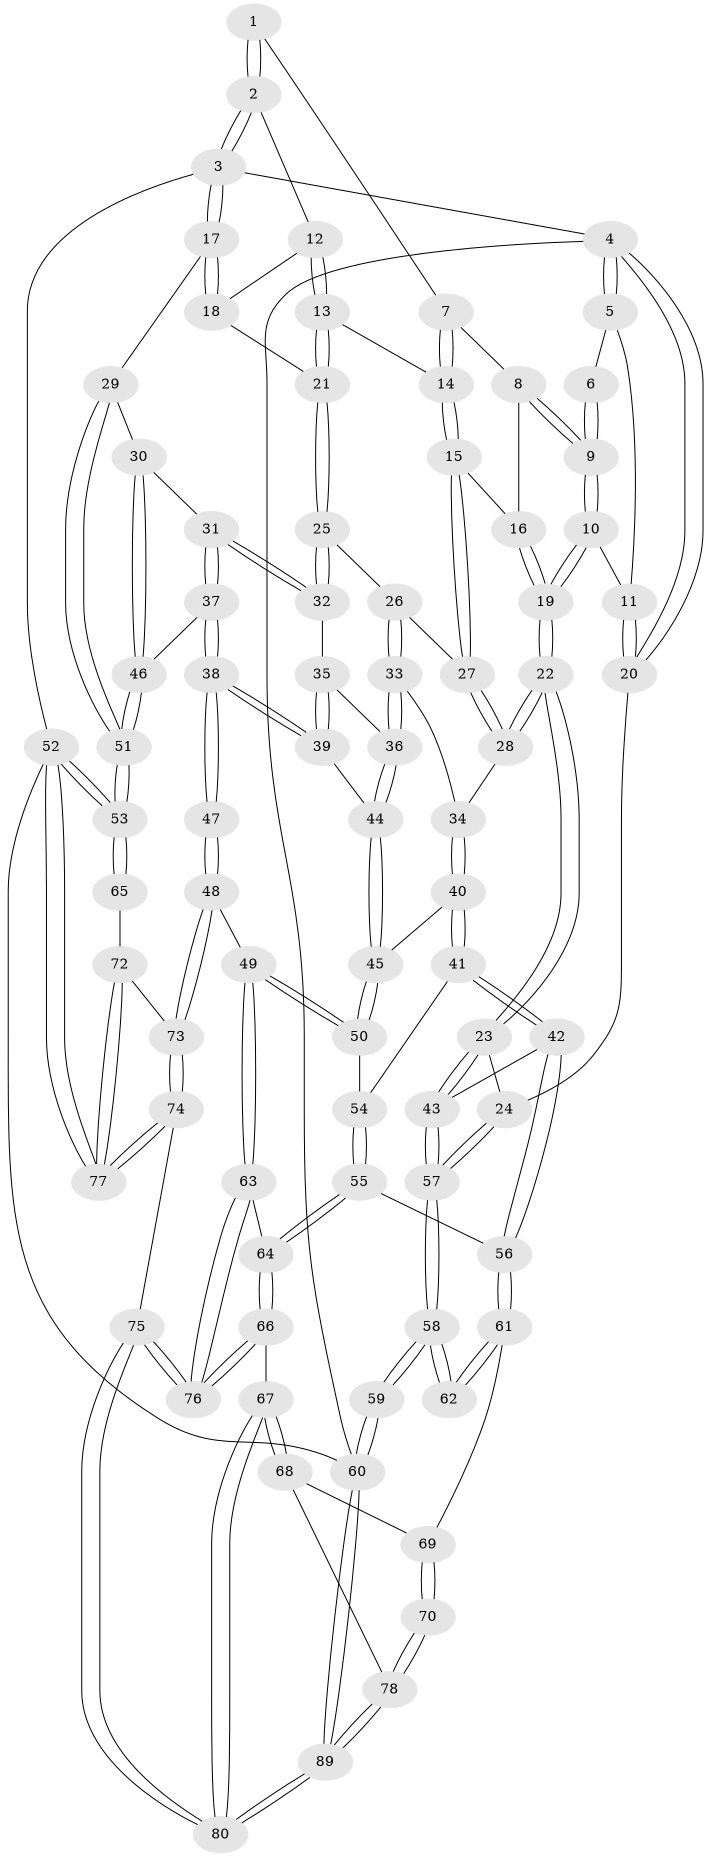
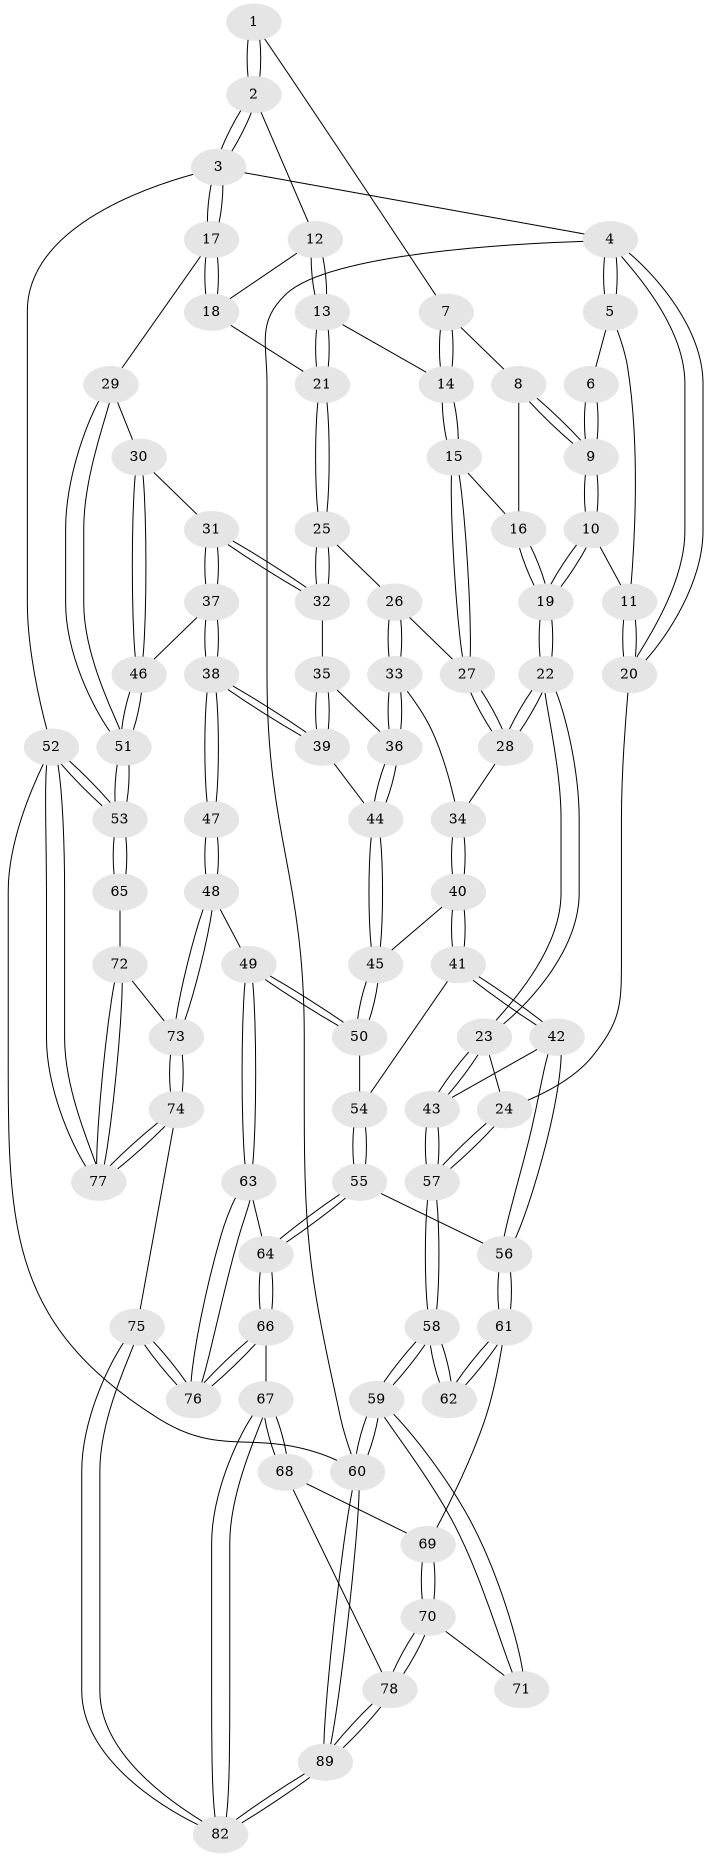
none -> (522, 1690)
(221, 1835) -> (221, 1835)
